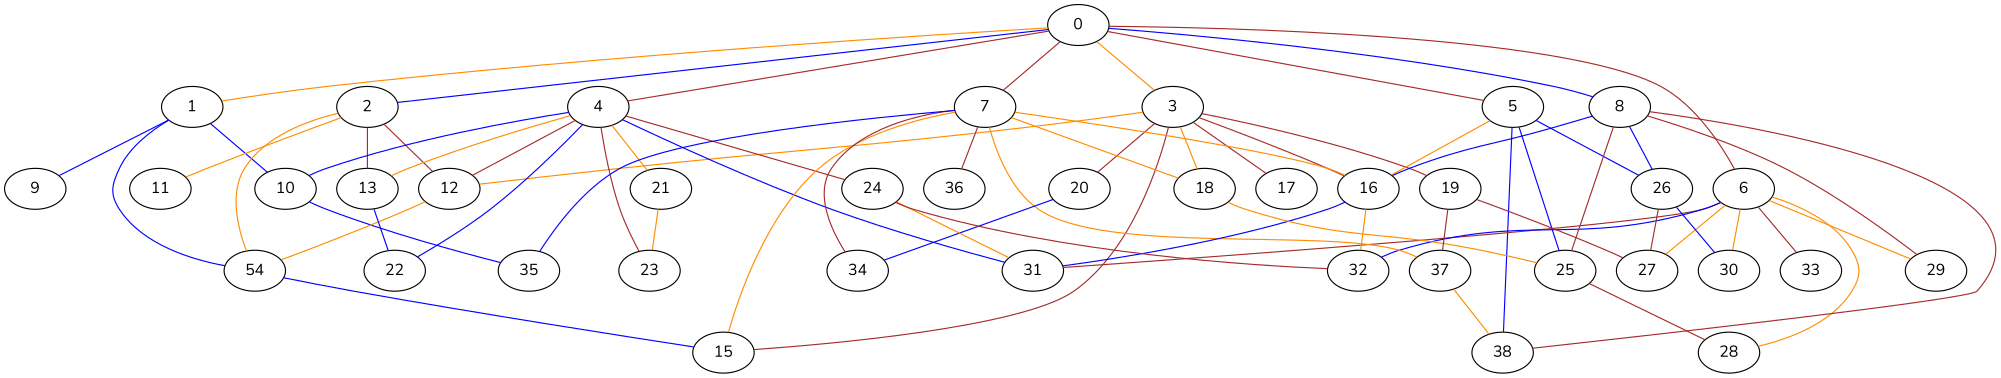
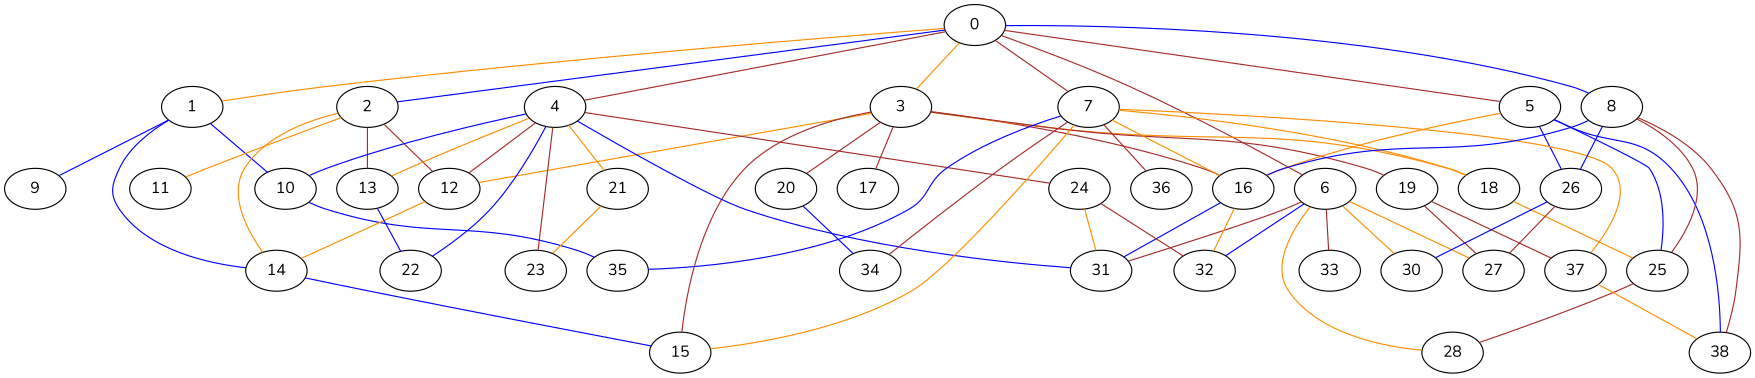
(255, 271) -> (276, 271)
(1936, 271) -> none
